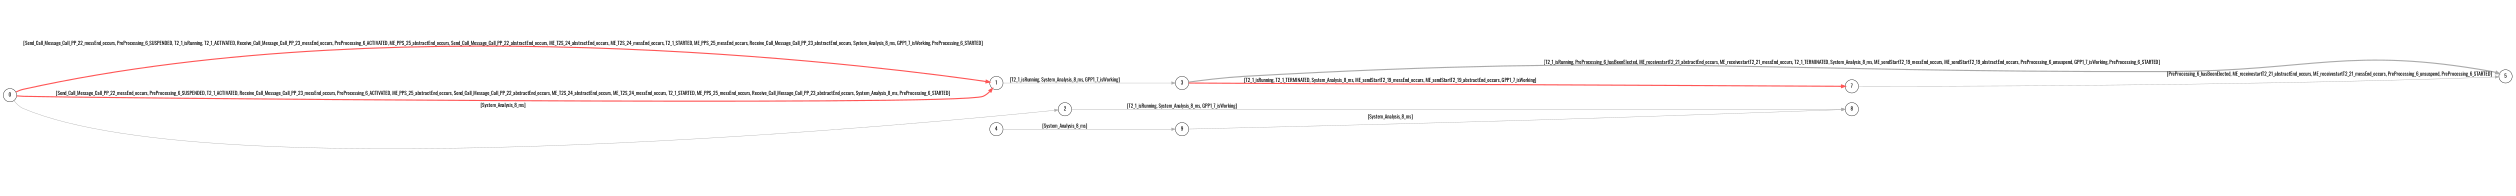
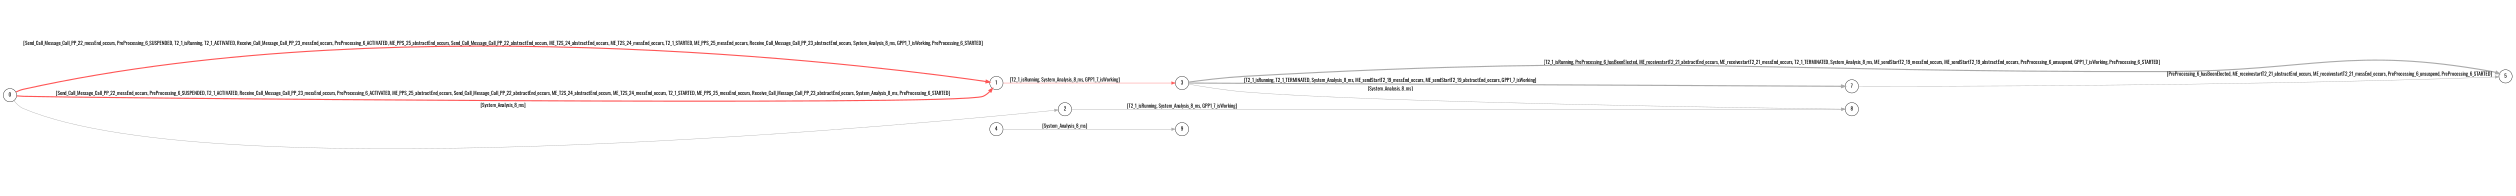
(1087, 83) -> (1087, 83)
(1515, 85) -> (1515, 85)
(1515, 121) -> (1515, 103)
